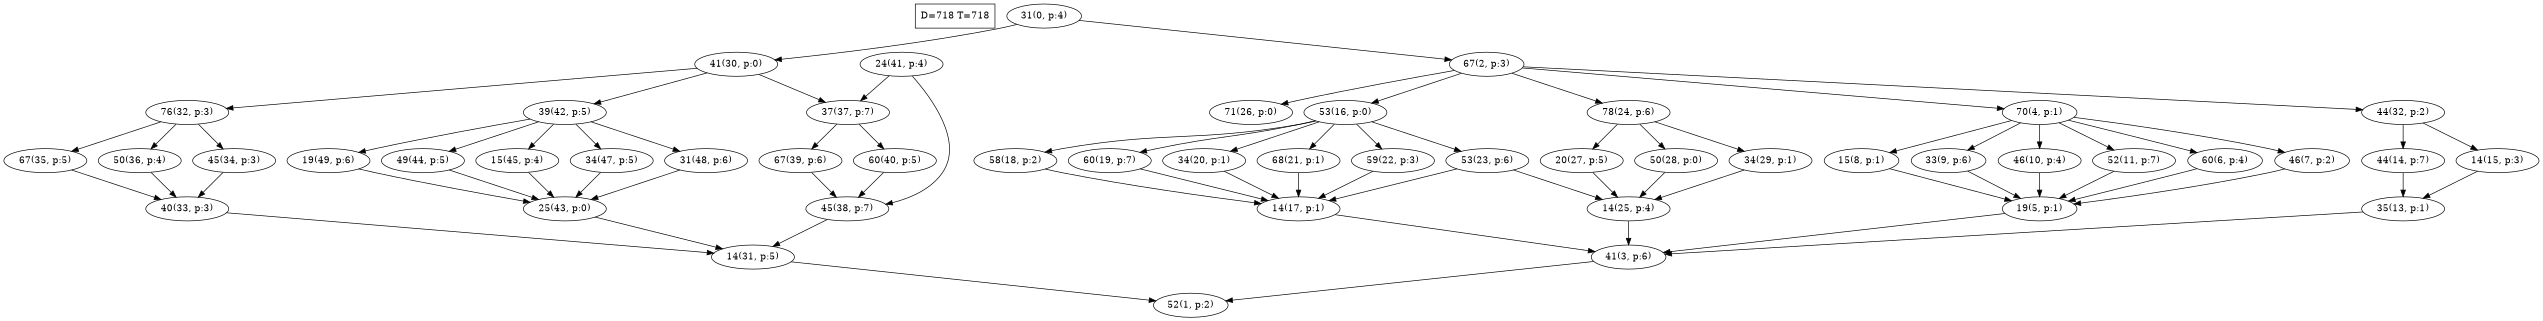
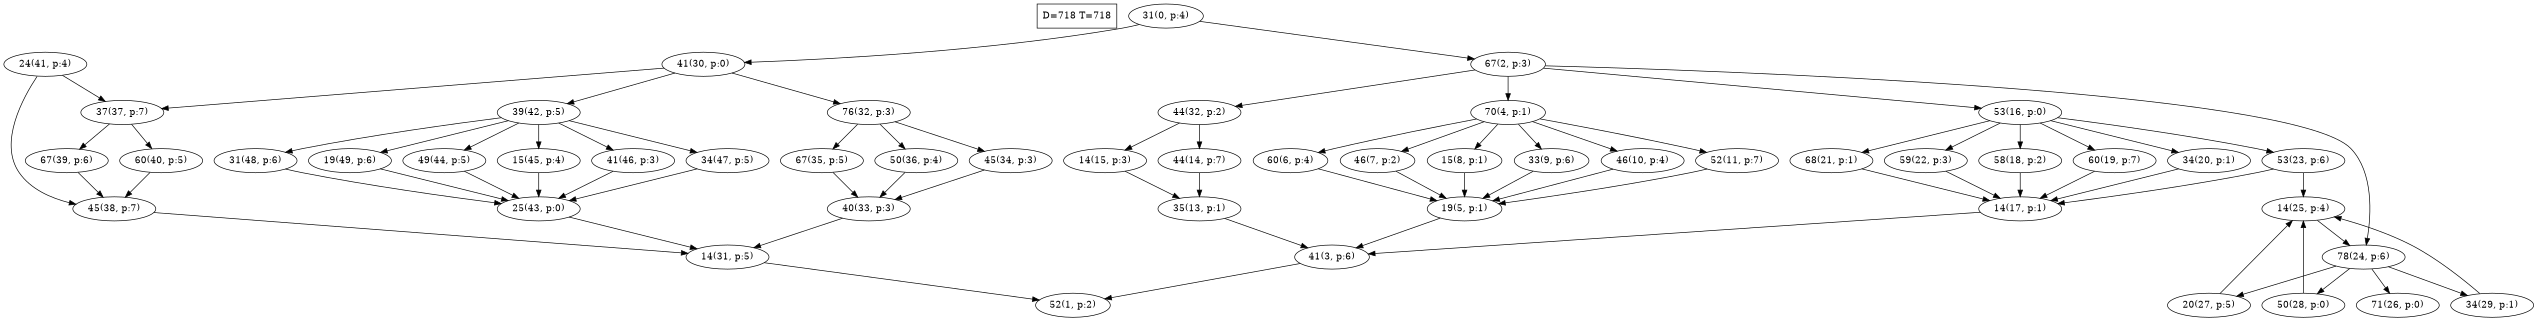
(1371, 86) -> (2379, 278)
none -> (633, 161)
(1629, 230) -> (2331, 231)
